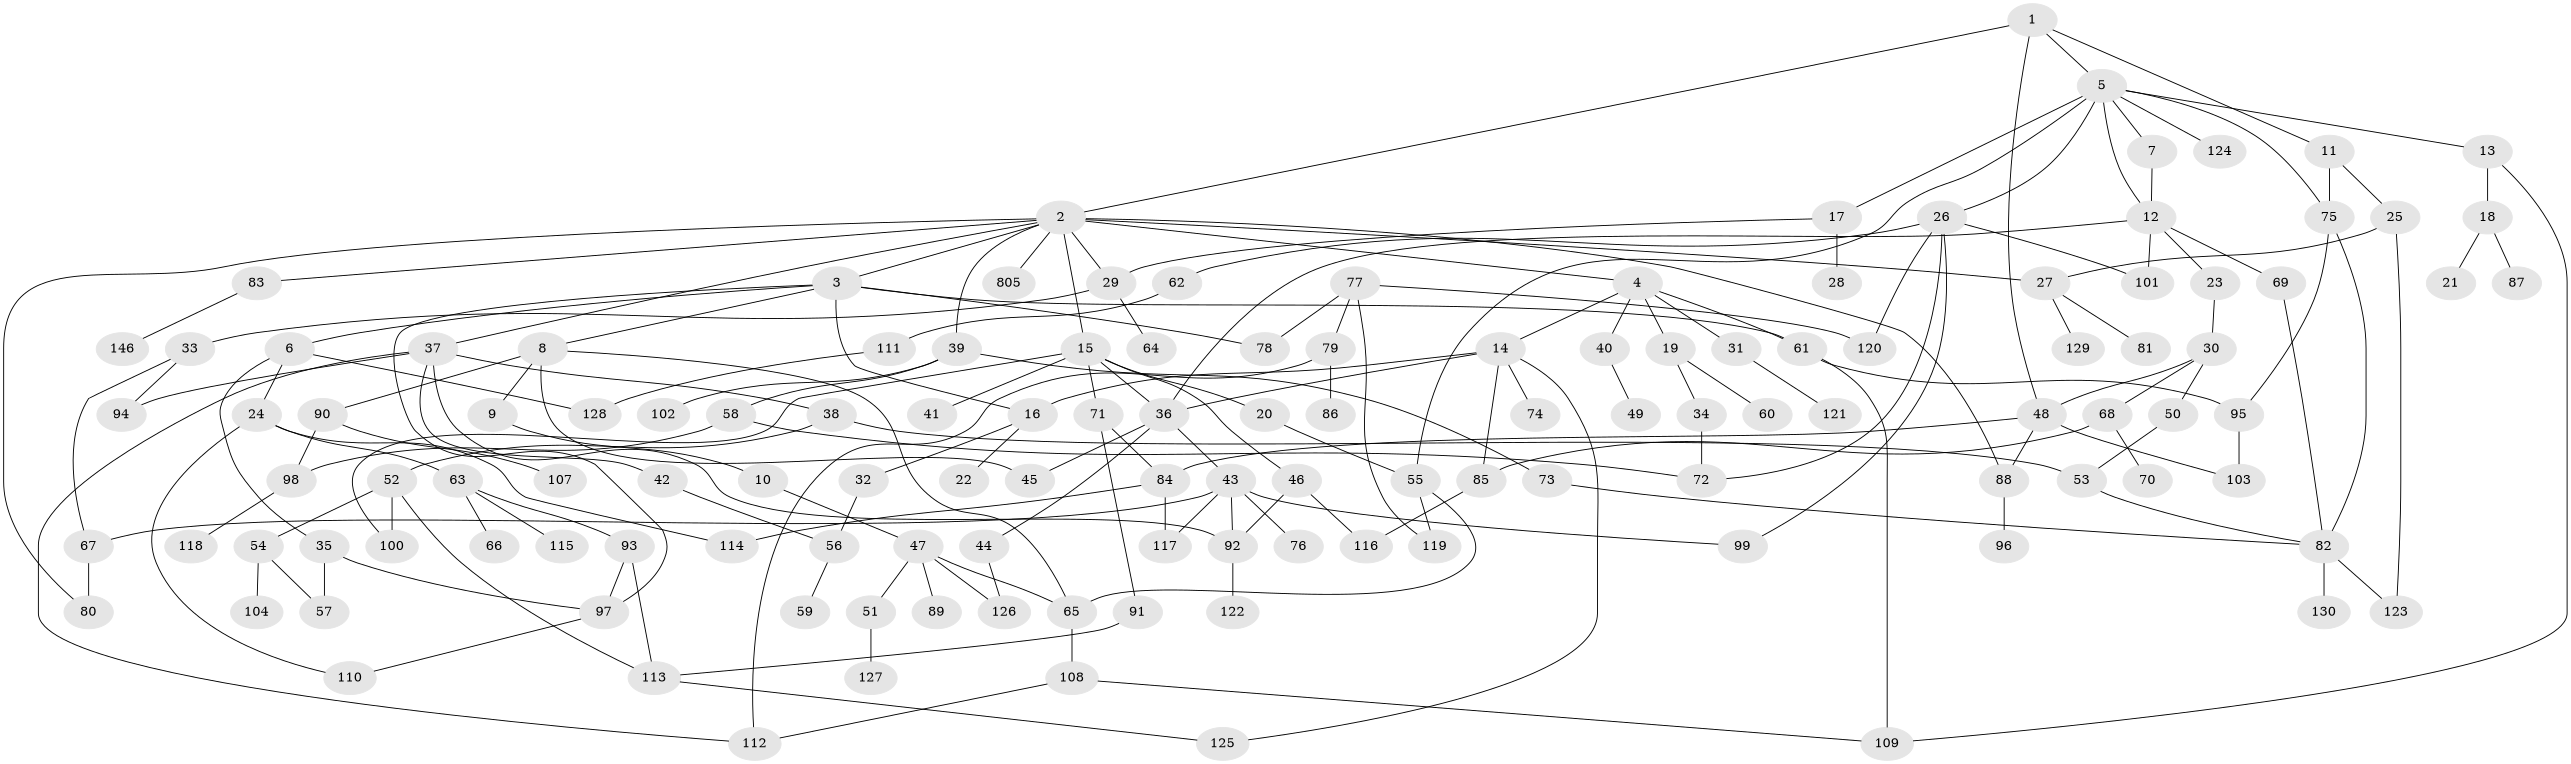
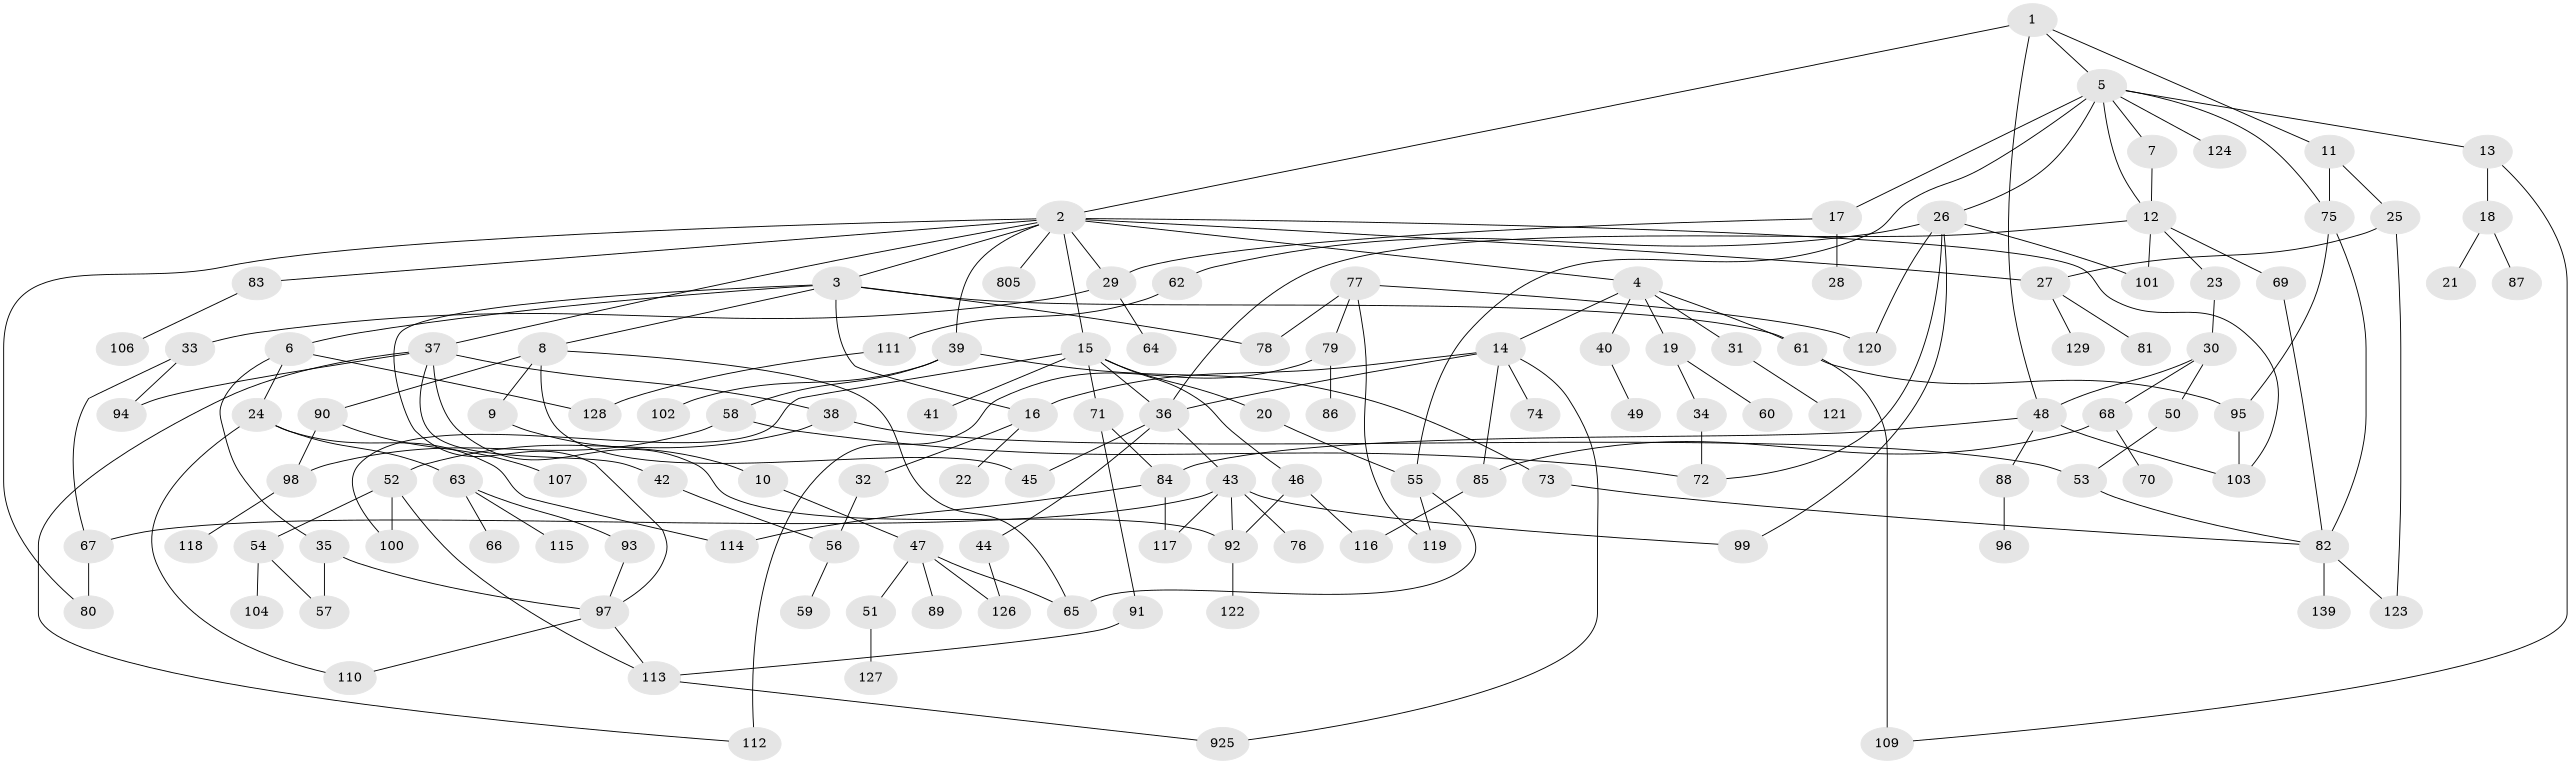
(1581, 253) -> (1652, 230)
(122, 349) -> (122, 349)
(642, 612) -> (629, 645)
(2324, 612) -> (2324, 612)
(1072, 678) -> none
(1223, 744) -> (1223, 744)
